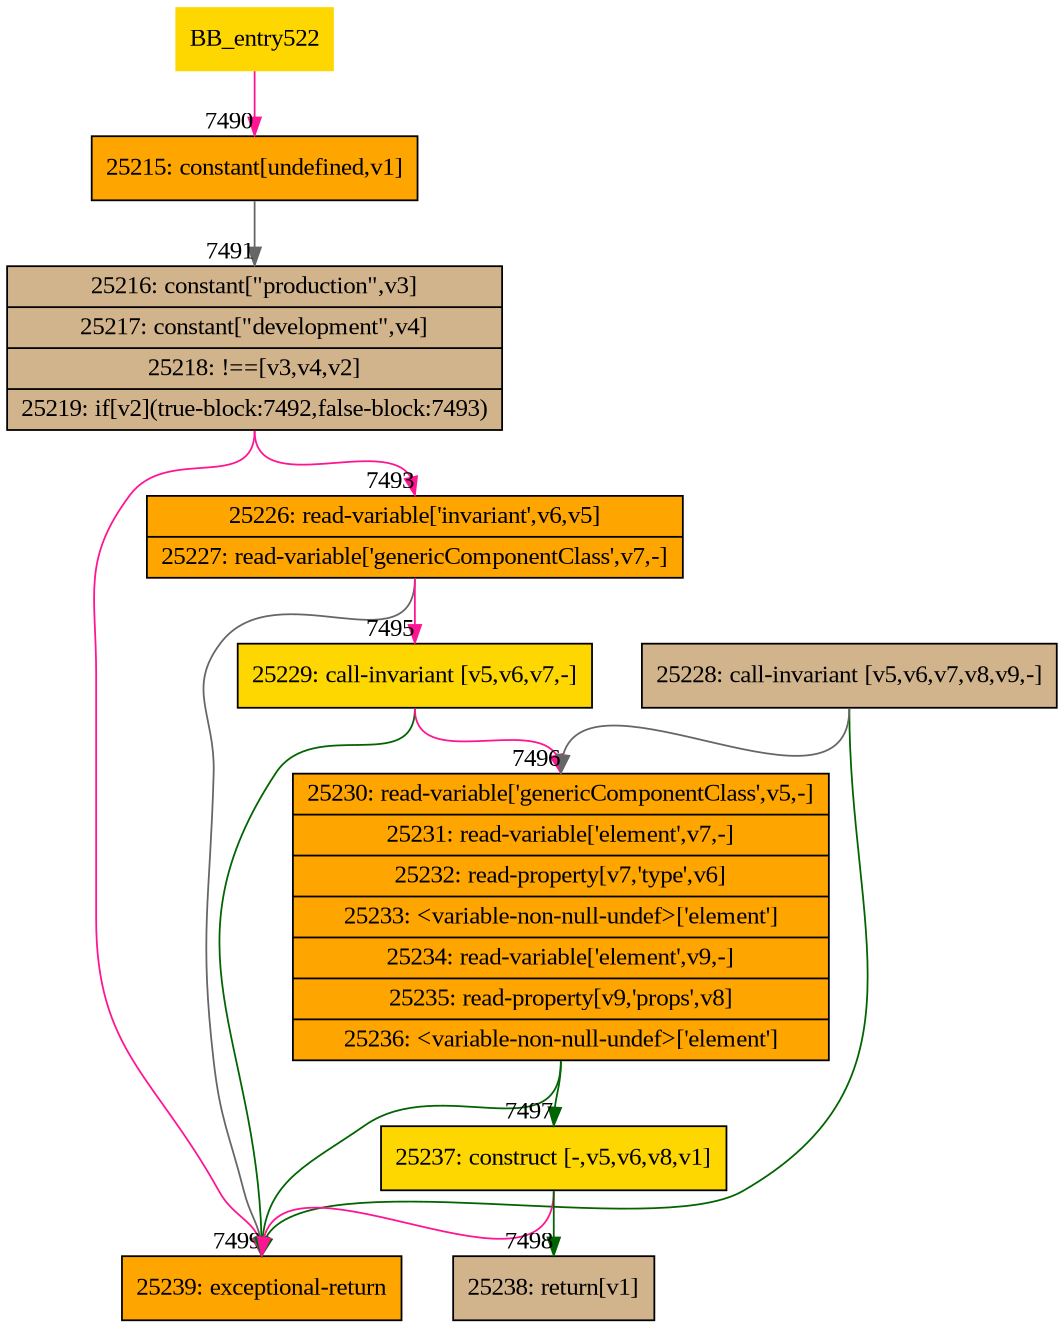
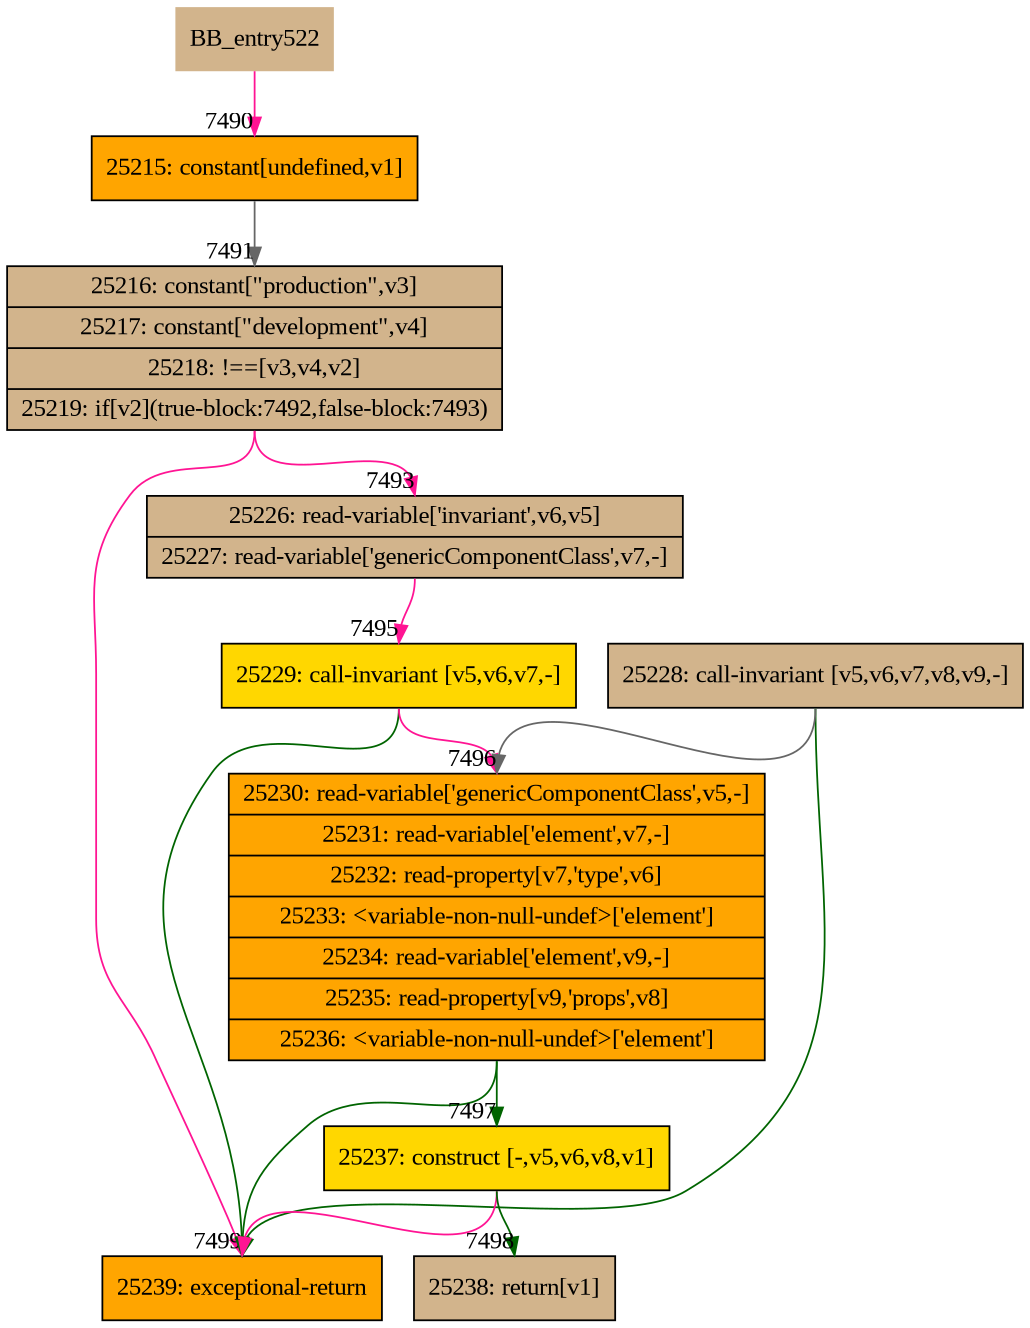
(255, 39) -> (255, 39)
(415, 537) -> (415, 537)
(211, 828) -> none
